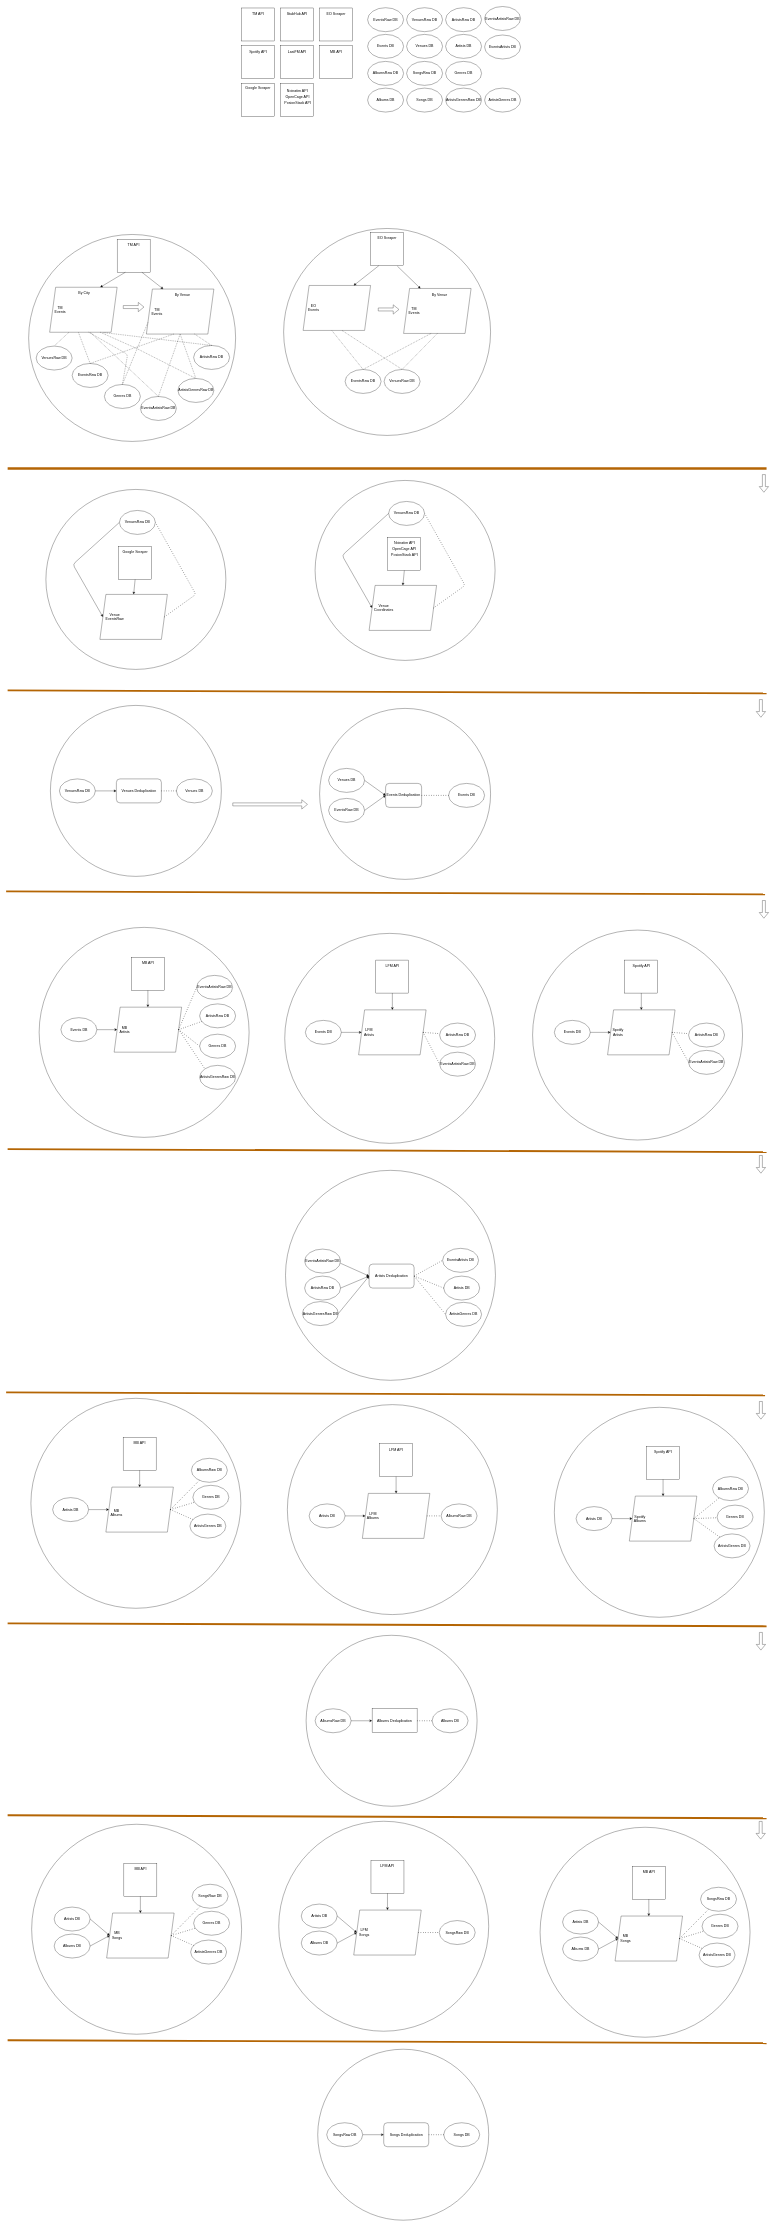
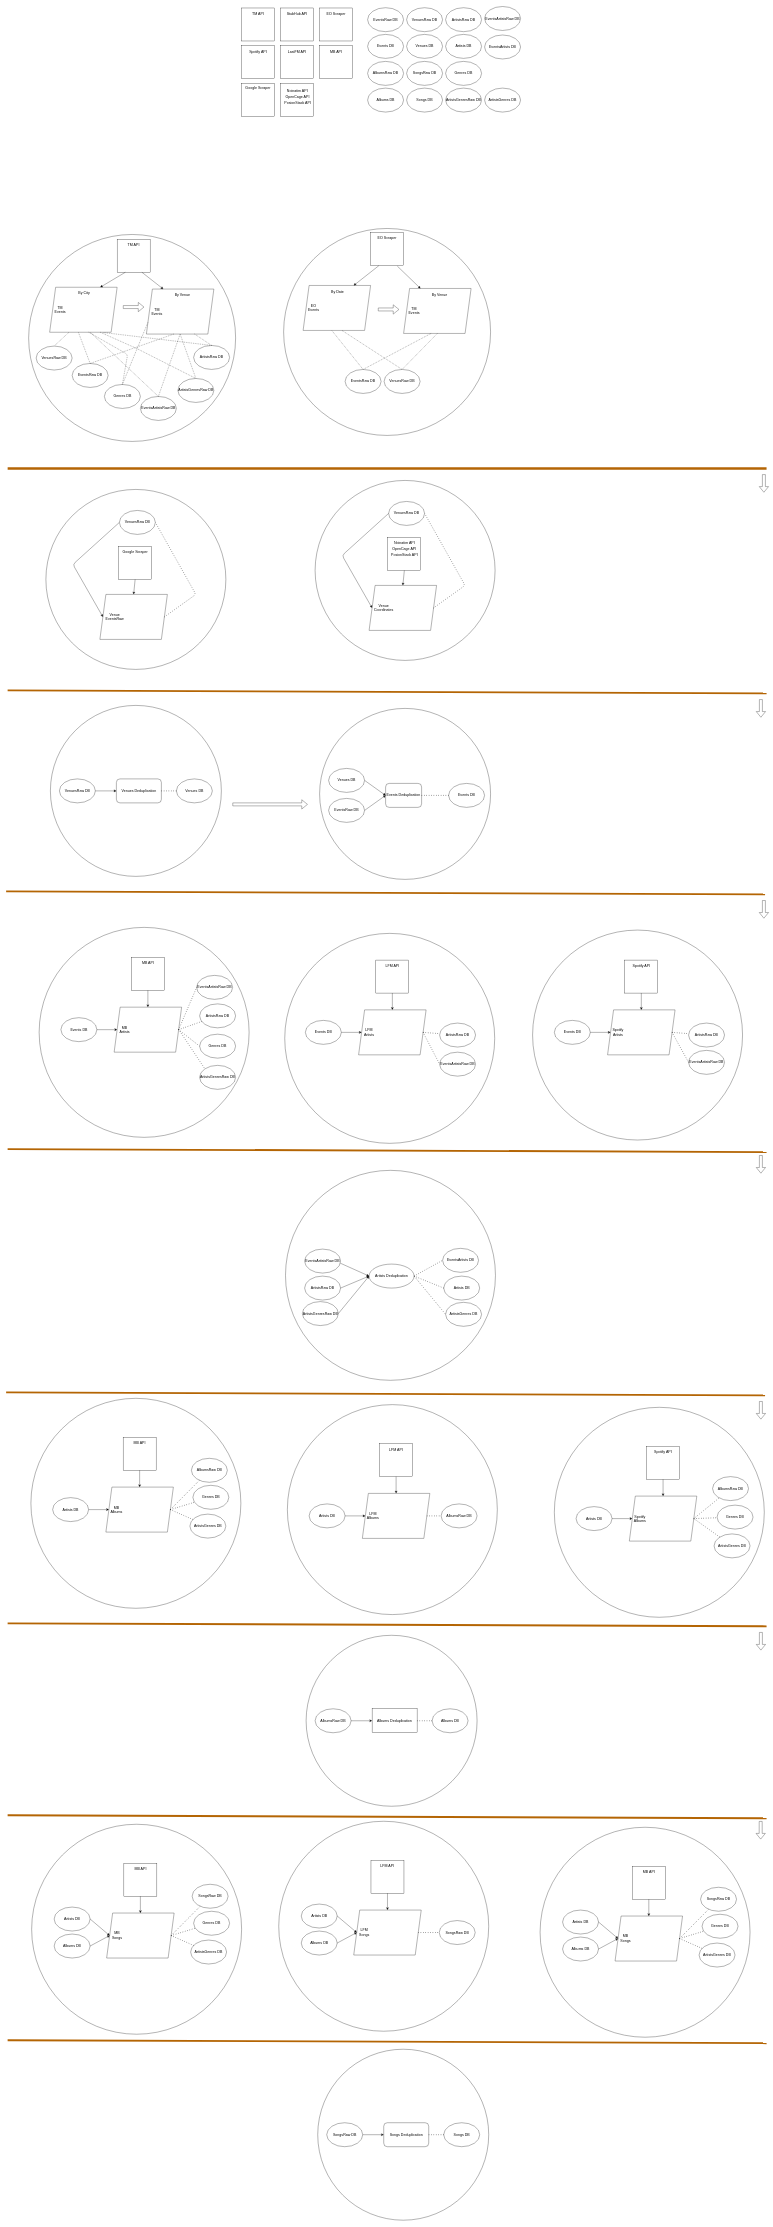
none -> (338, 291)
(392, 1276) -> (392, 1276)
(116, 1512) -> (116, 1509)
